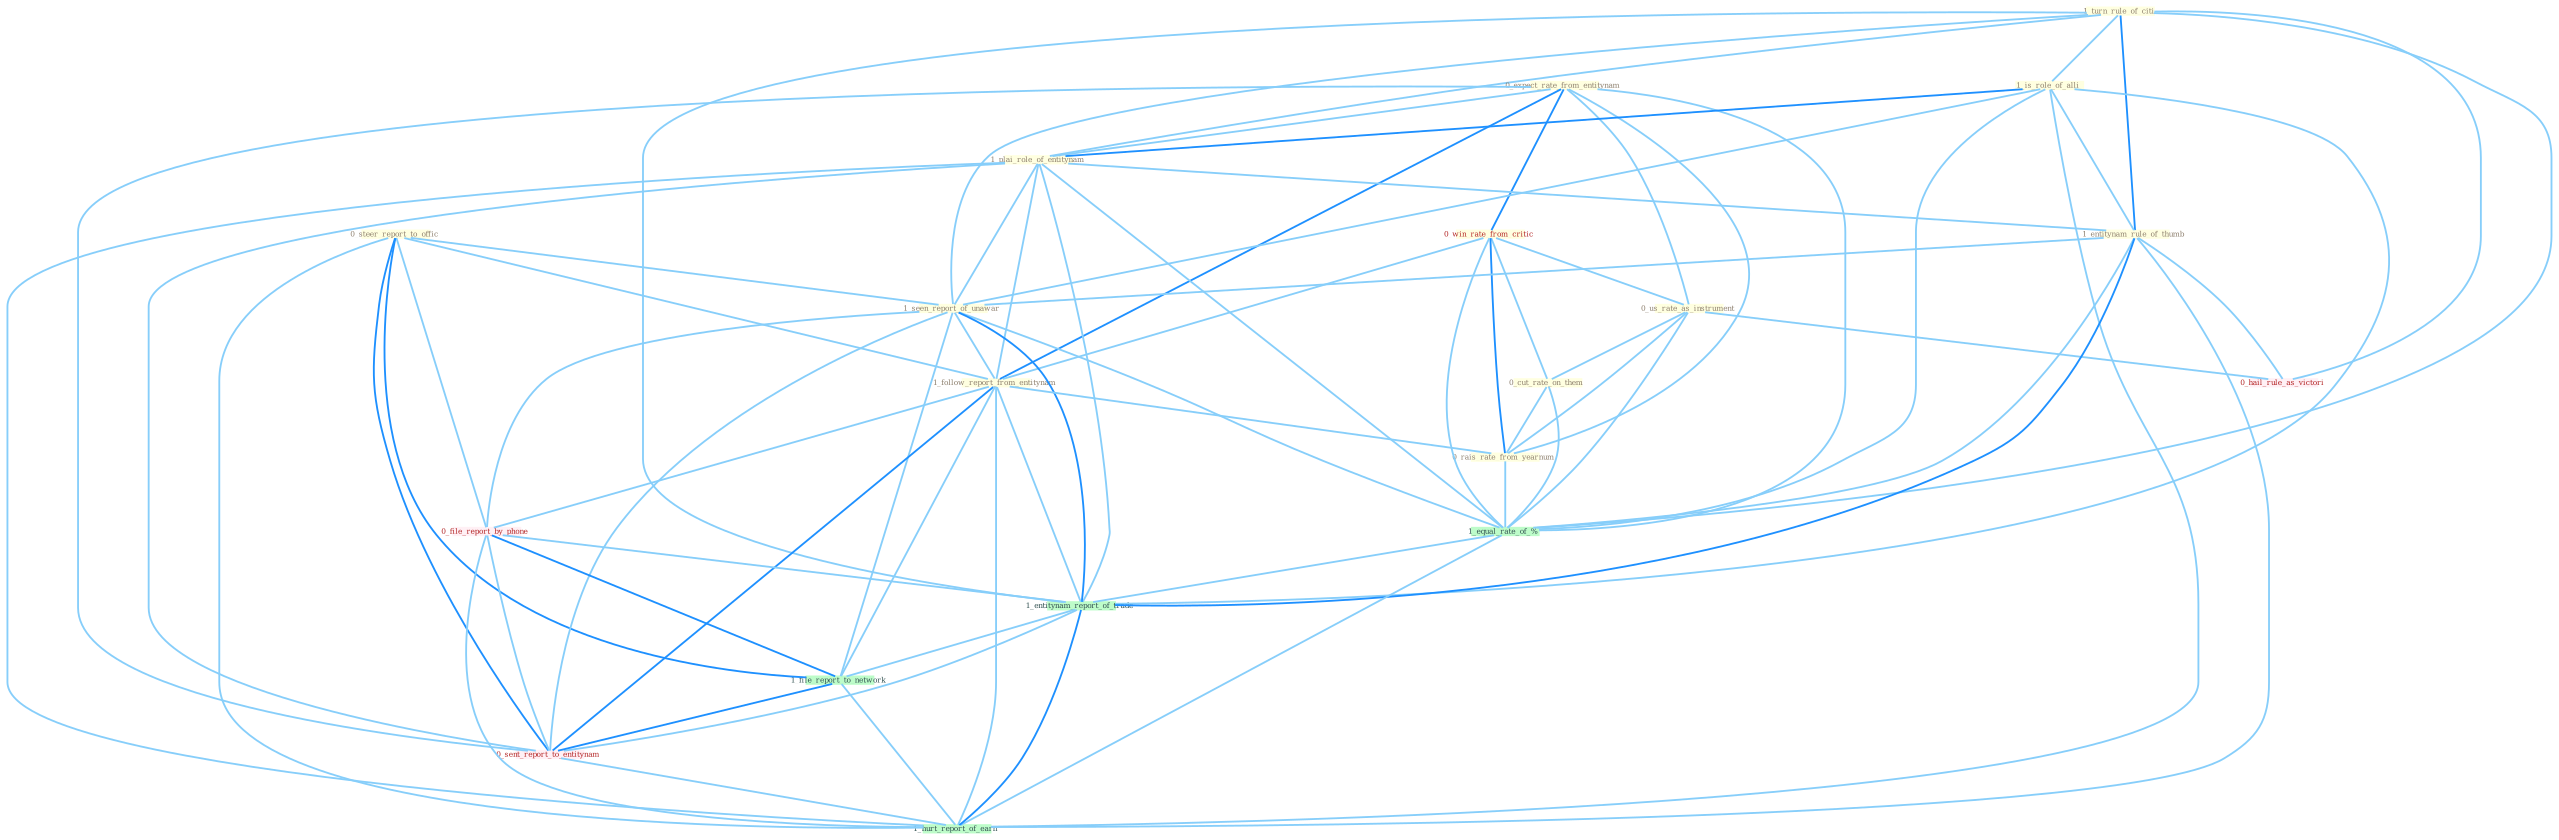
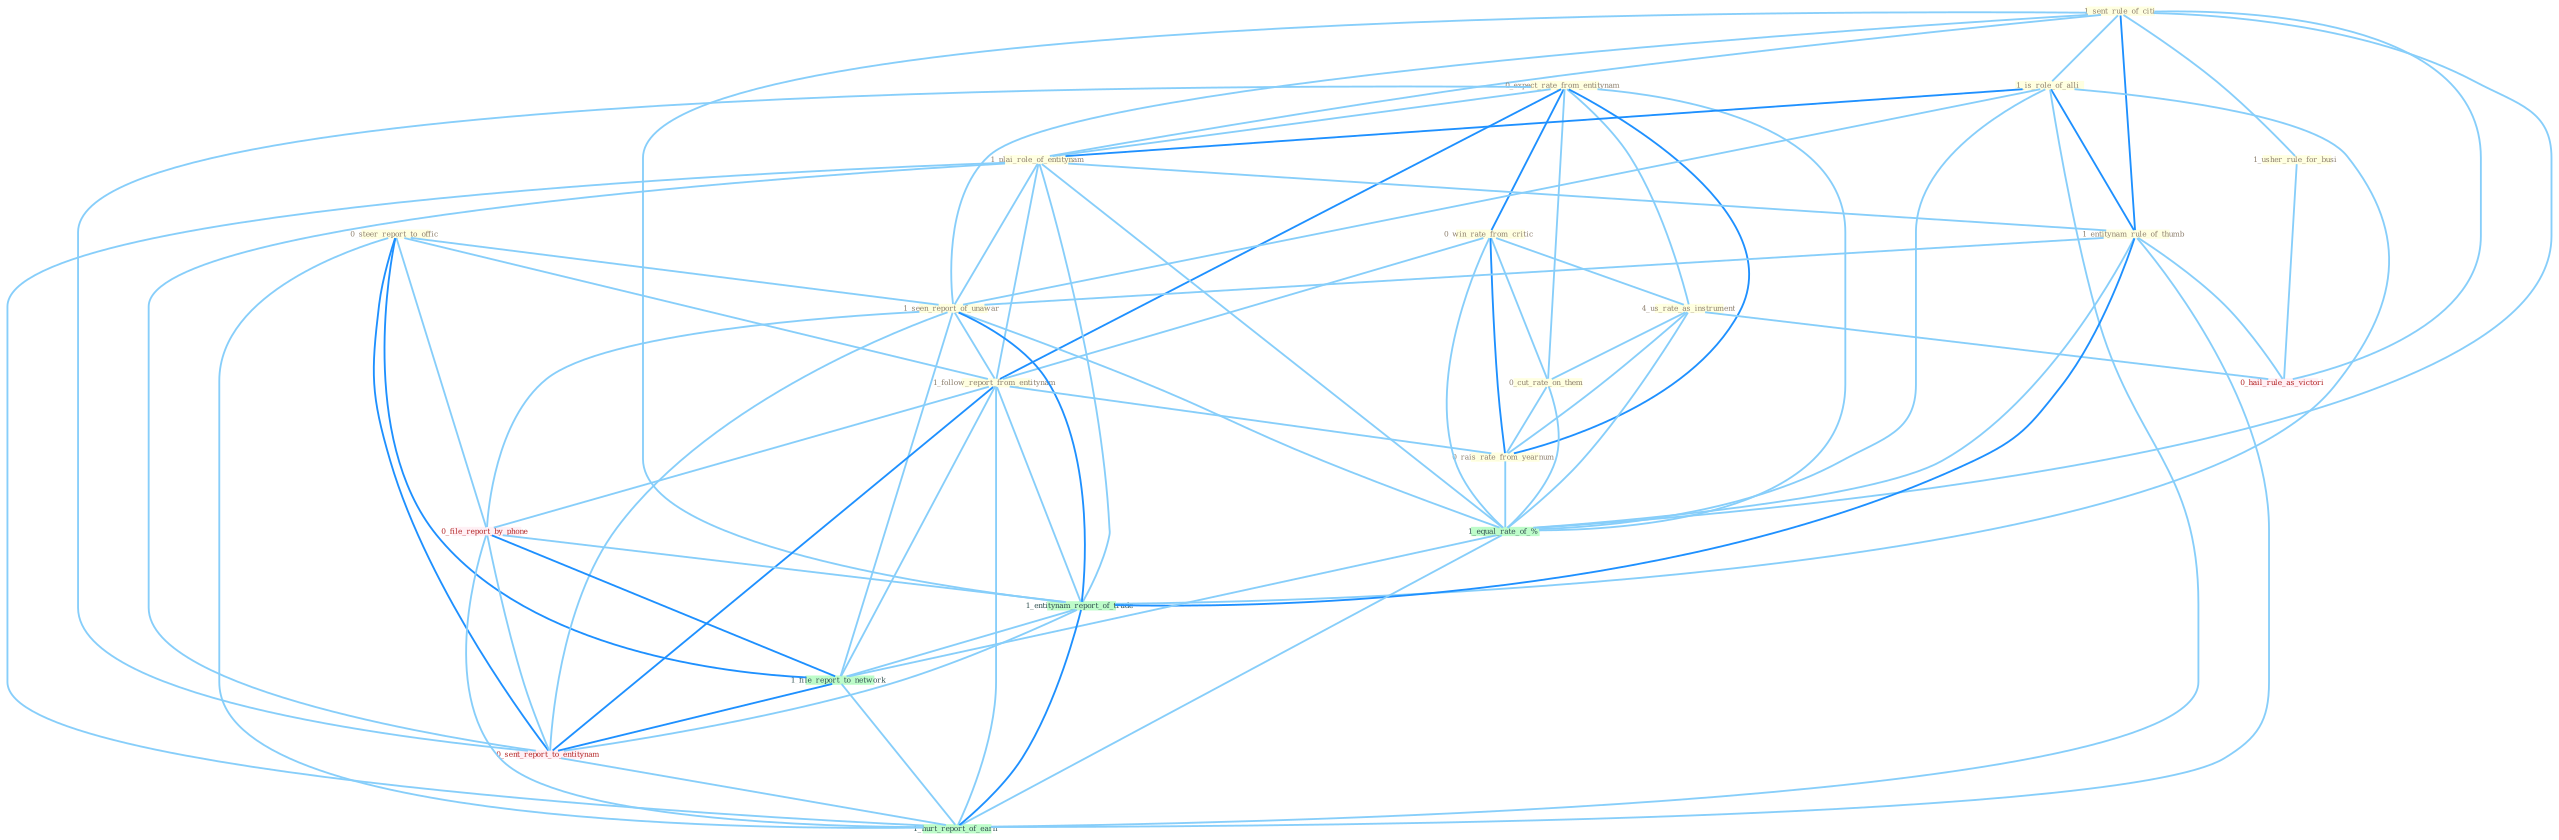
(2120, 11) -> (2120, 11)
(2092, 160) -> (2092, 160)
none -> (2297, 160)
(1490, 234) -> (1490, 234)
none -> (1556, 234)
(1744, 296) -> (1744, 296)
(1689, 308) -> (1689, 308)
(1294, 569) -> (1124, 616)
